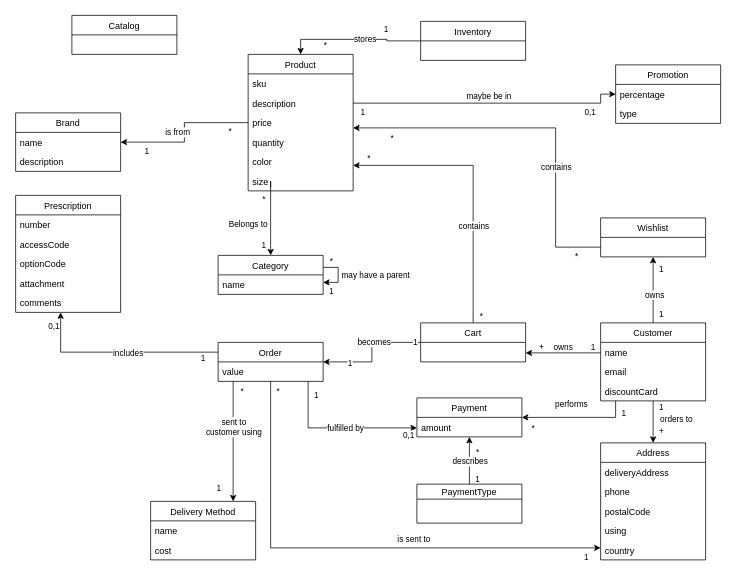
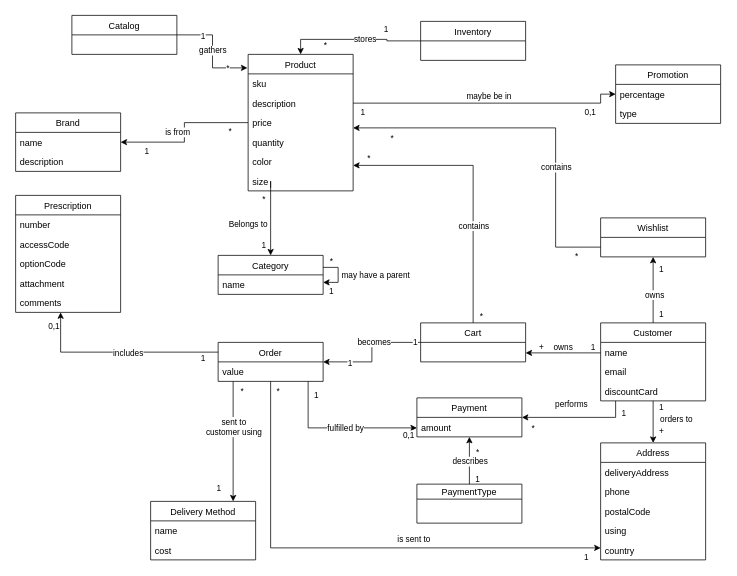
none -> (212, 46)
